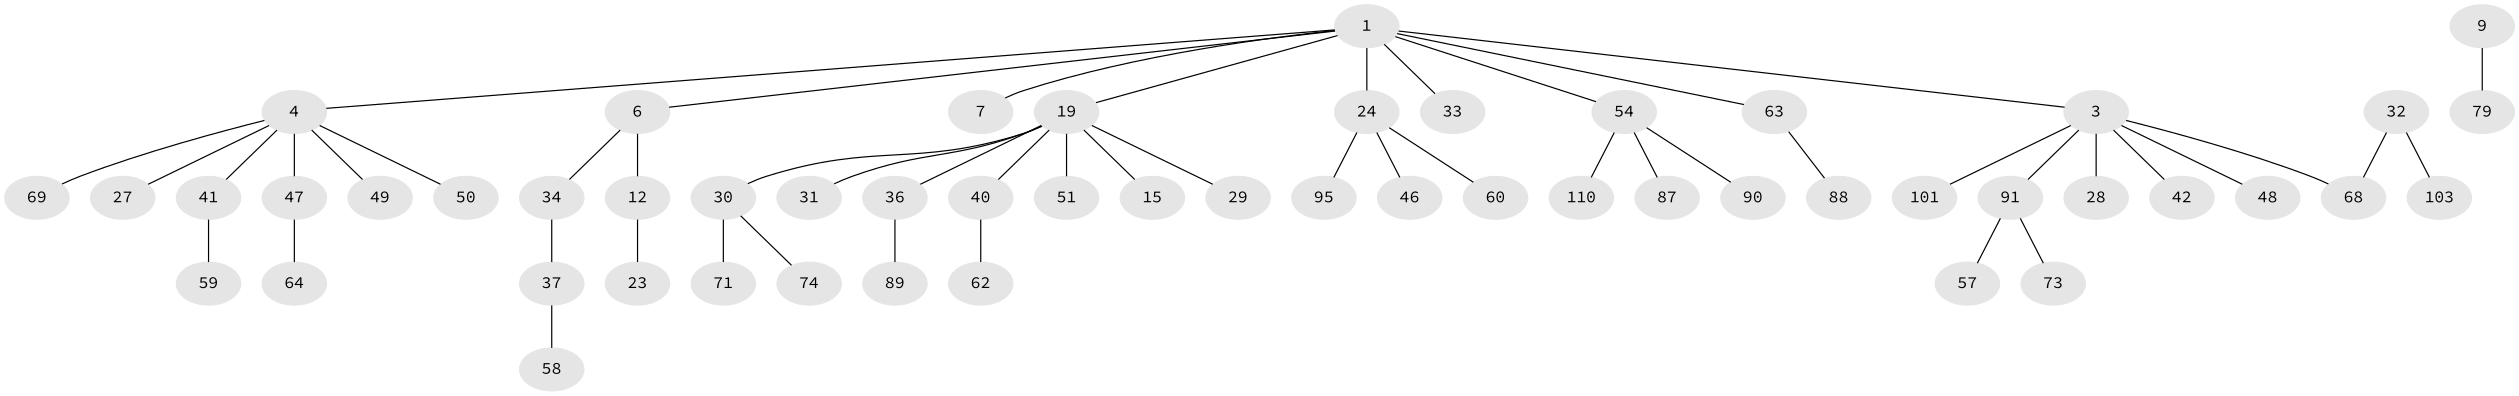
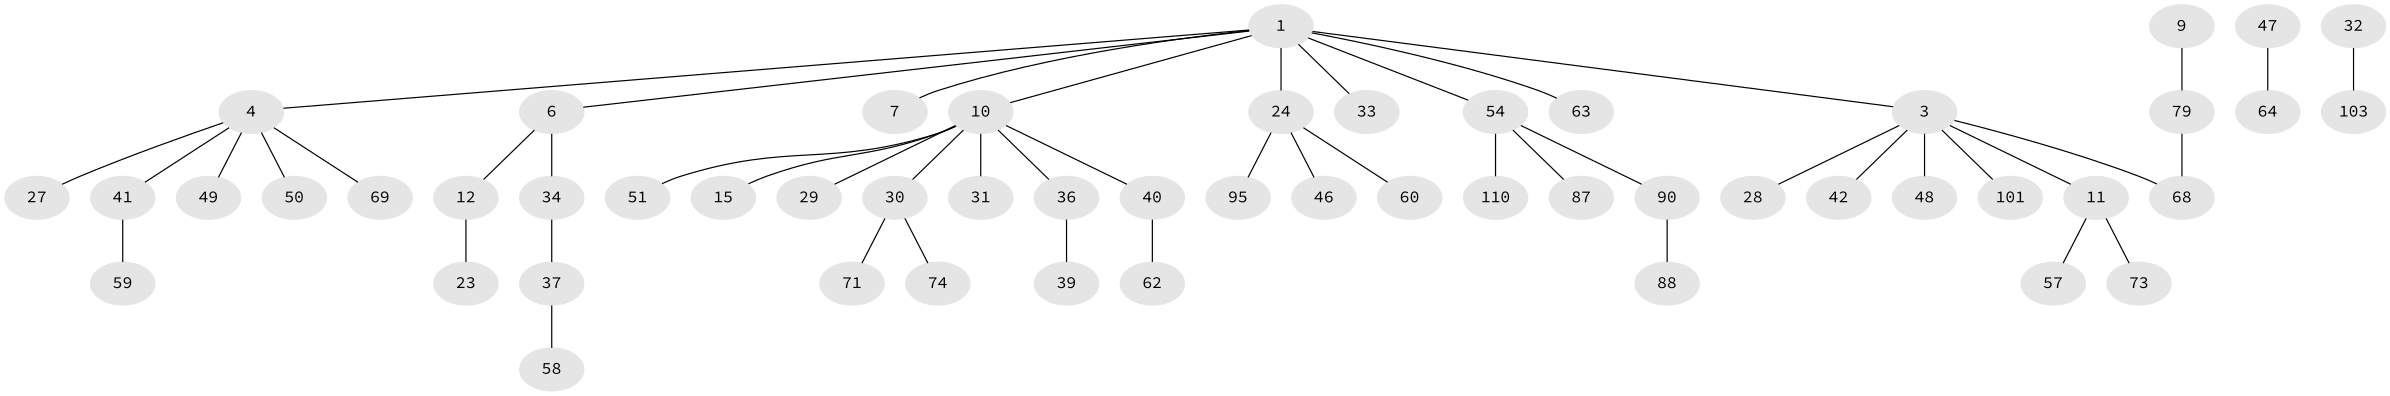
(1067, 112) -> (981, 112)
(294, 155) -> none
(1807, 155) -> (1667, 241)
(2375, 155) -> (2182, 155)
(2010, 198) -> (2096, 198)
(895, 284) -> (1067, 284)
